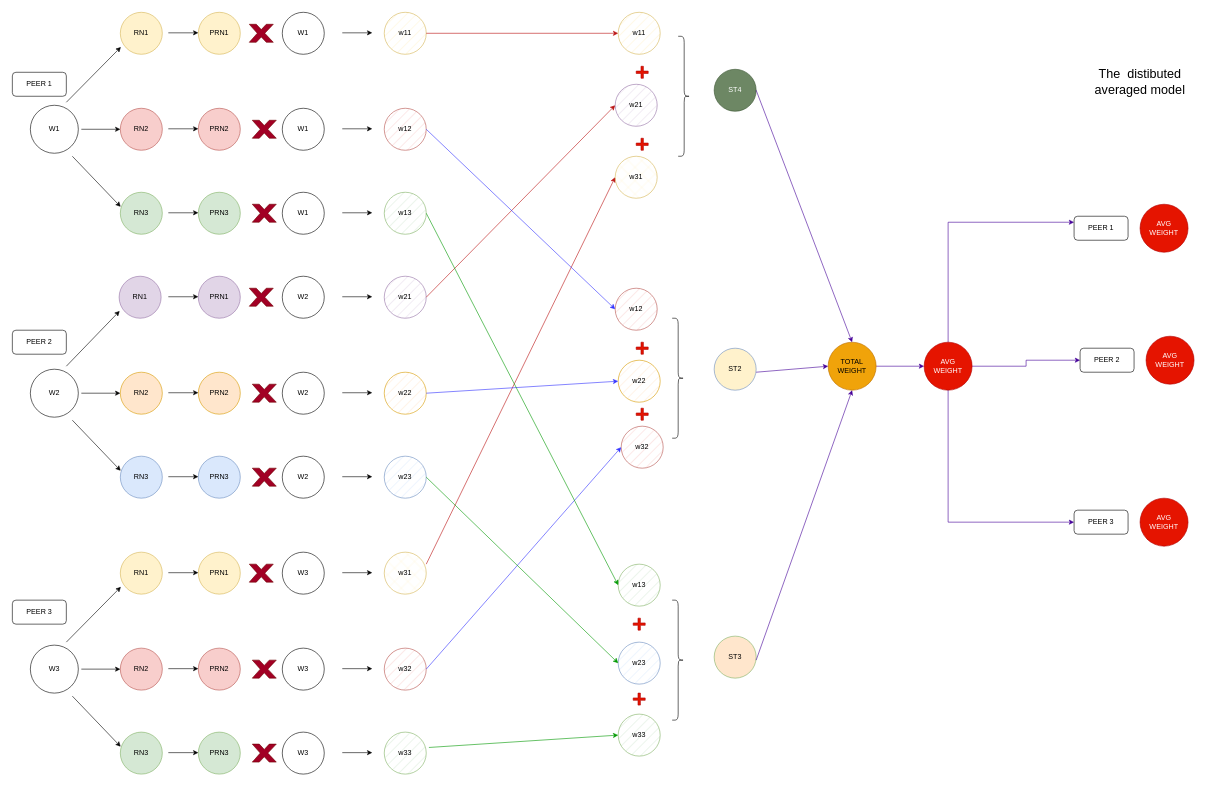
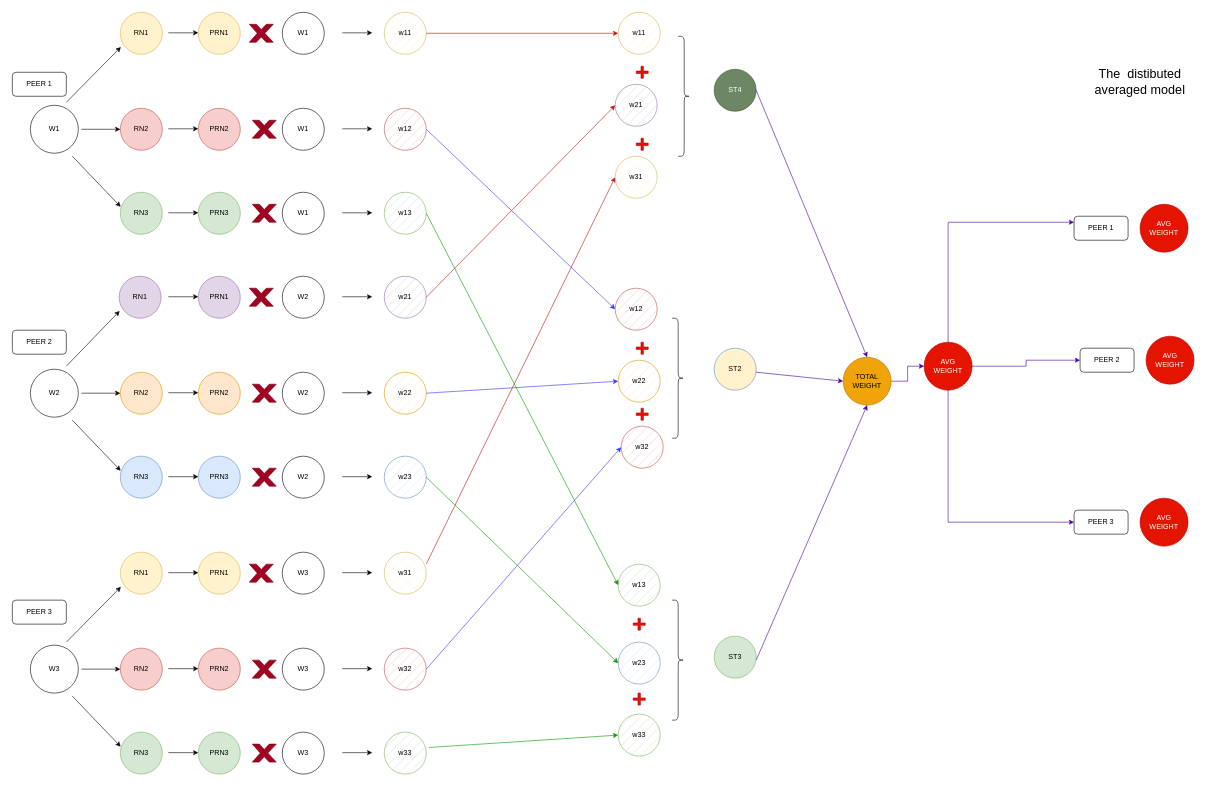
(852, 366) -> (867, 381)
(735, 657) -> (735, 657)
